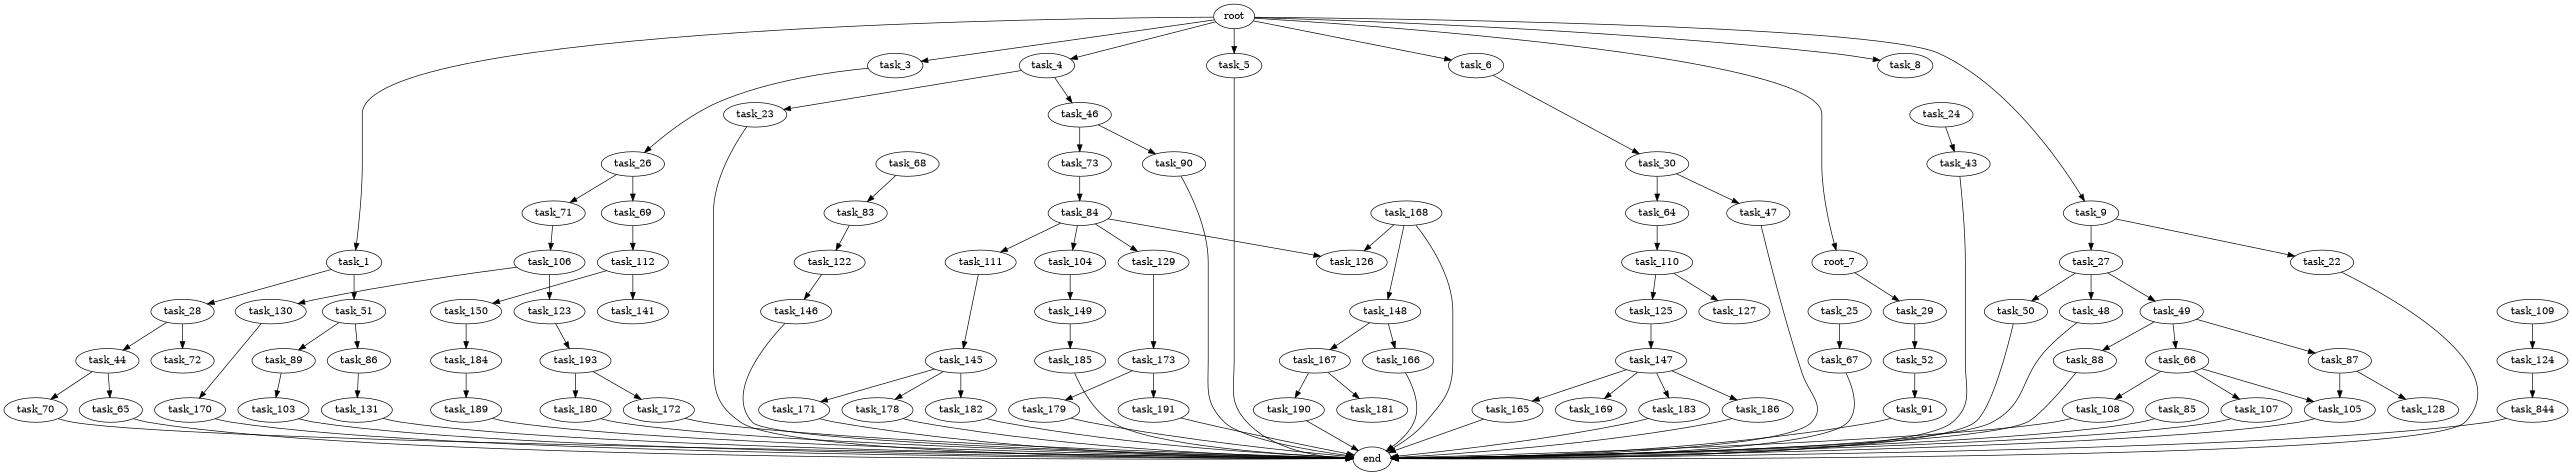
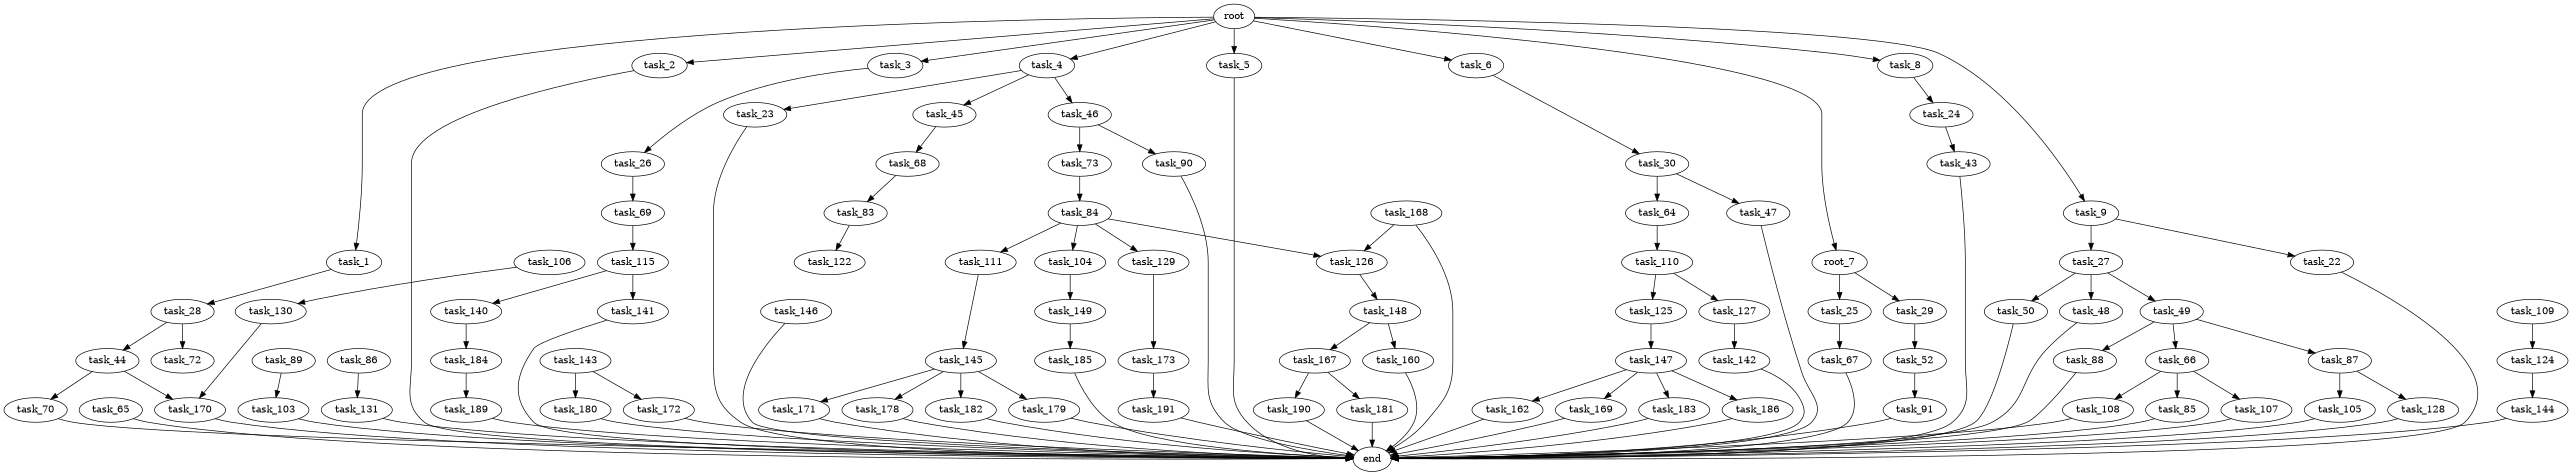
none -> (660, 66)
none -> (1921, 87)
none -> (944, 115)
(554, 213) -> none
(1397, 259) -> (1366, 284)
(633, 262) -> (633, 262)
(815, 284) -> none
none -> (1840, 284)
(354, 312) -> none
(466, 312) -> (466, 312)
(550, 312) -> none
(575, 361) -> (575, 361)
(1398, 361) -> (1398, 361)
none -> (1734, 361)
(109, 382) -> (145, 384)
(1102, 384) -> (999, 384)
(2254, 384) -> (2177, 382)
(1508, 410) -> (1508, 410)
(2533, 410) -> (2533, 410)
none -> (1372, 431)
none -> (1481, 437)
none -> (859, 450)
none -> (1899, 451)
